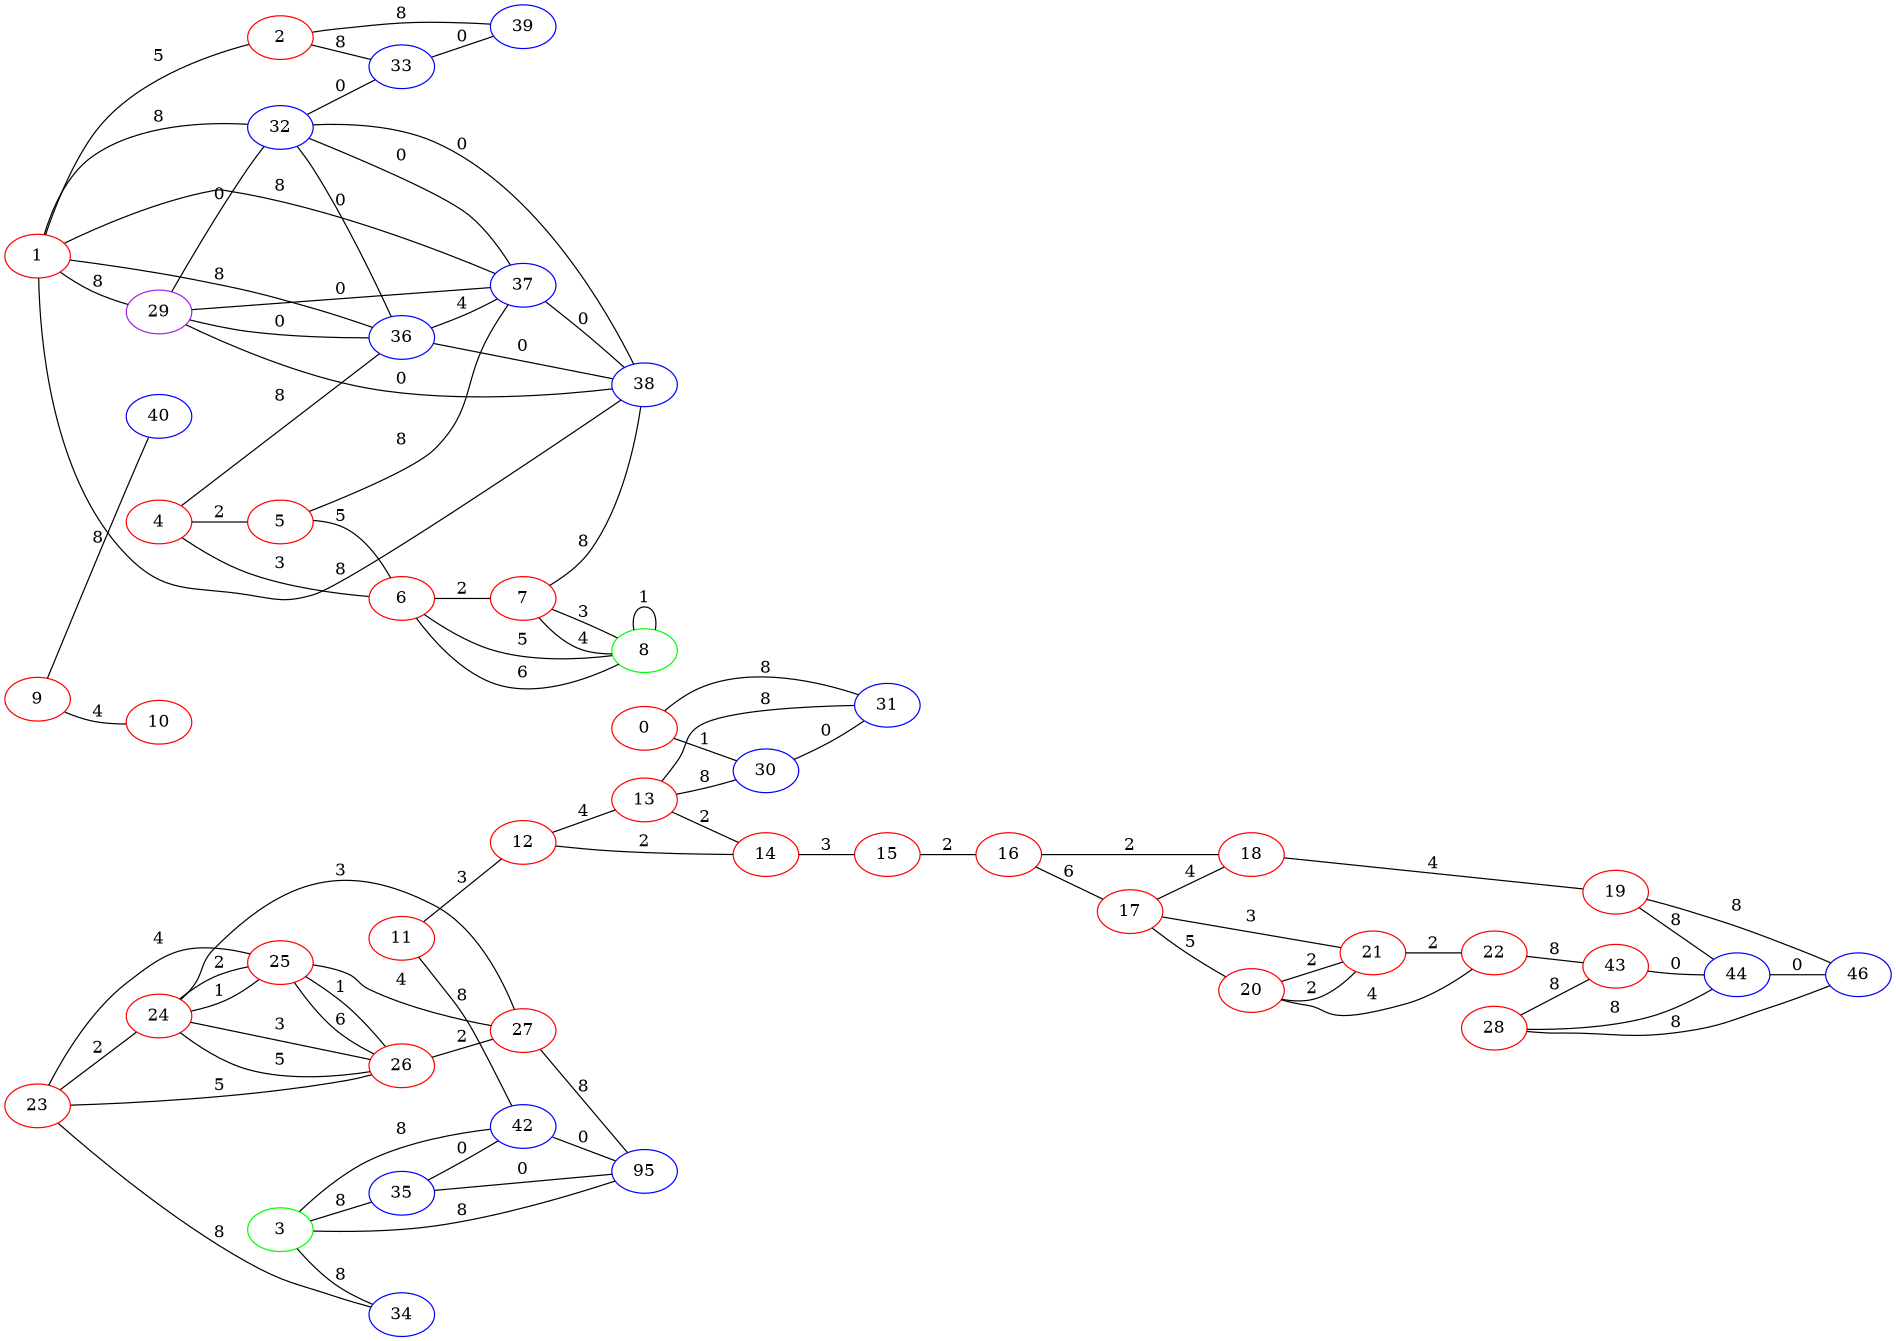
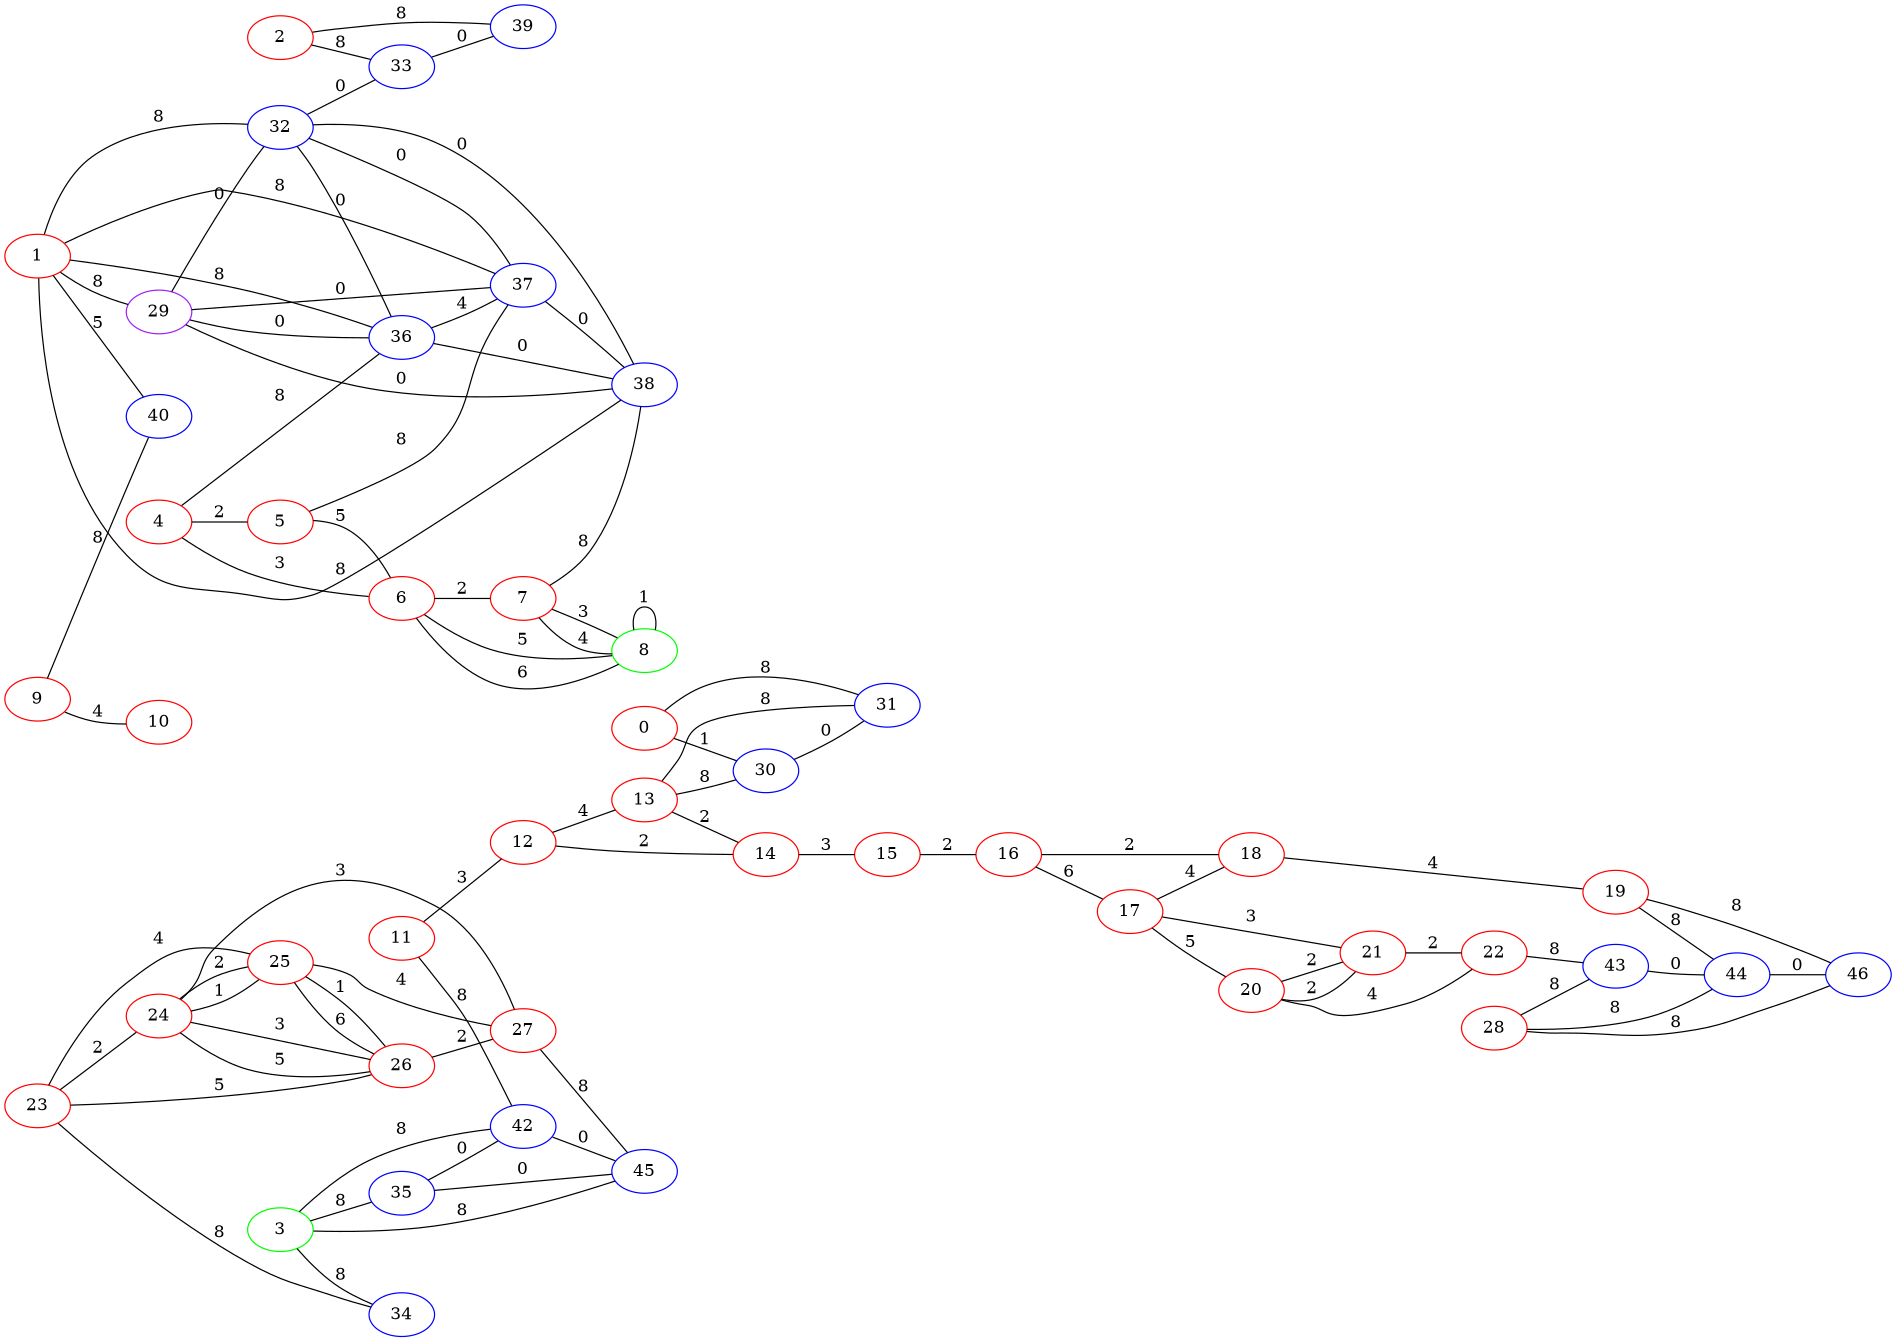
(118, 108) -> (98, 336)
(1616, 966) -> (1616, 966)
(645, 1171) -> (645, 1171)
